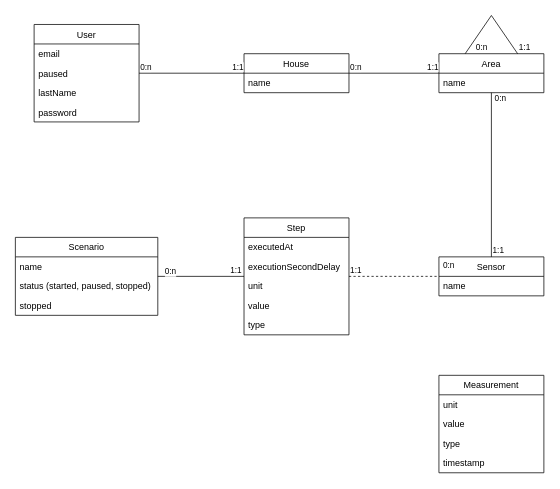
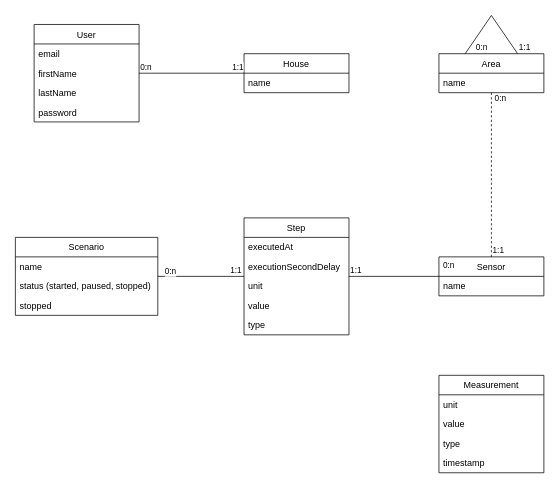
(394, 73) -> none
(53, 74) -> (60, 74)
(492, 174) -> (492, 174)
(393, 276) -> (393, 276)
